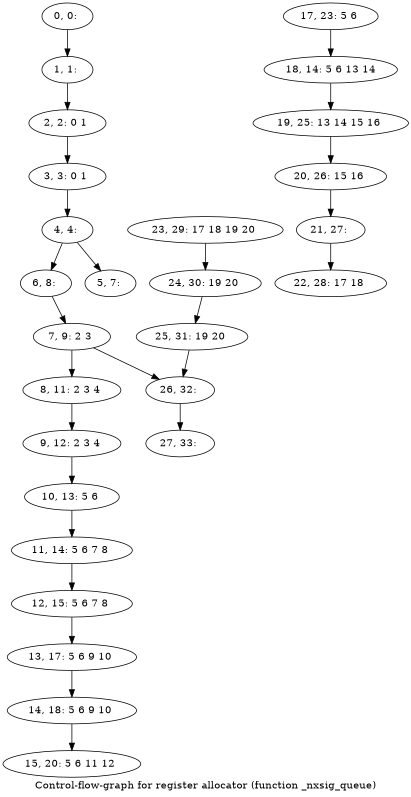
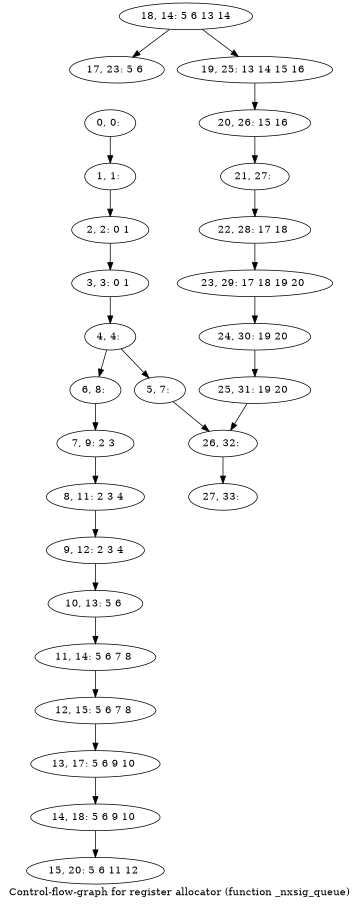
(331, 39) -> (154, 41)
none -> (255, 253)
(123, 362) -> (188, 414)
